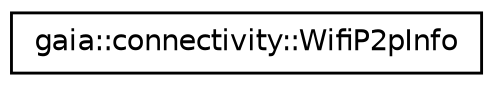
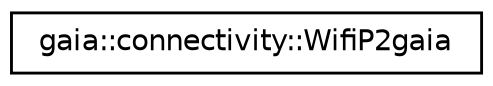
(247, 43) -> (247, 43)
